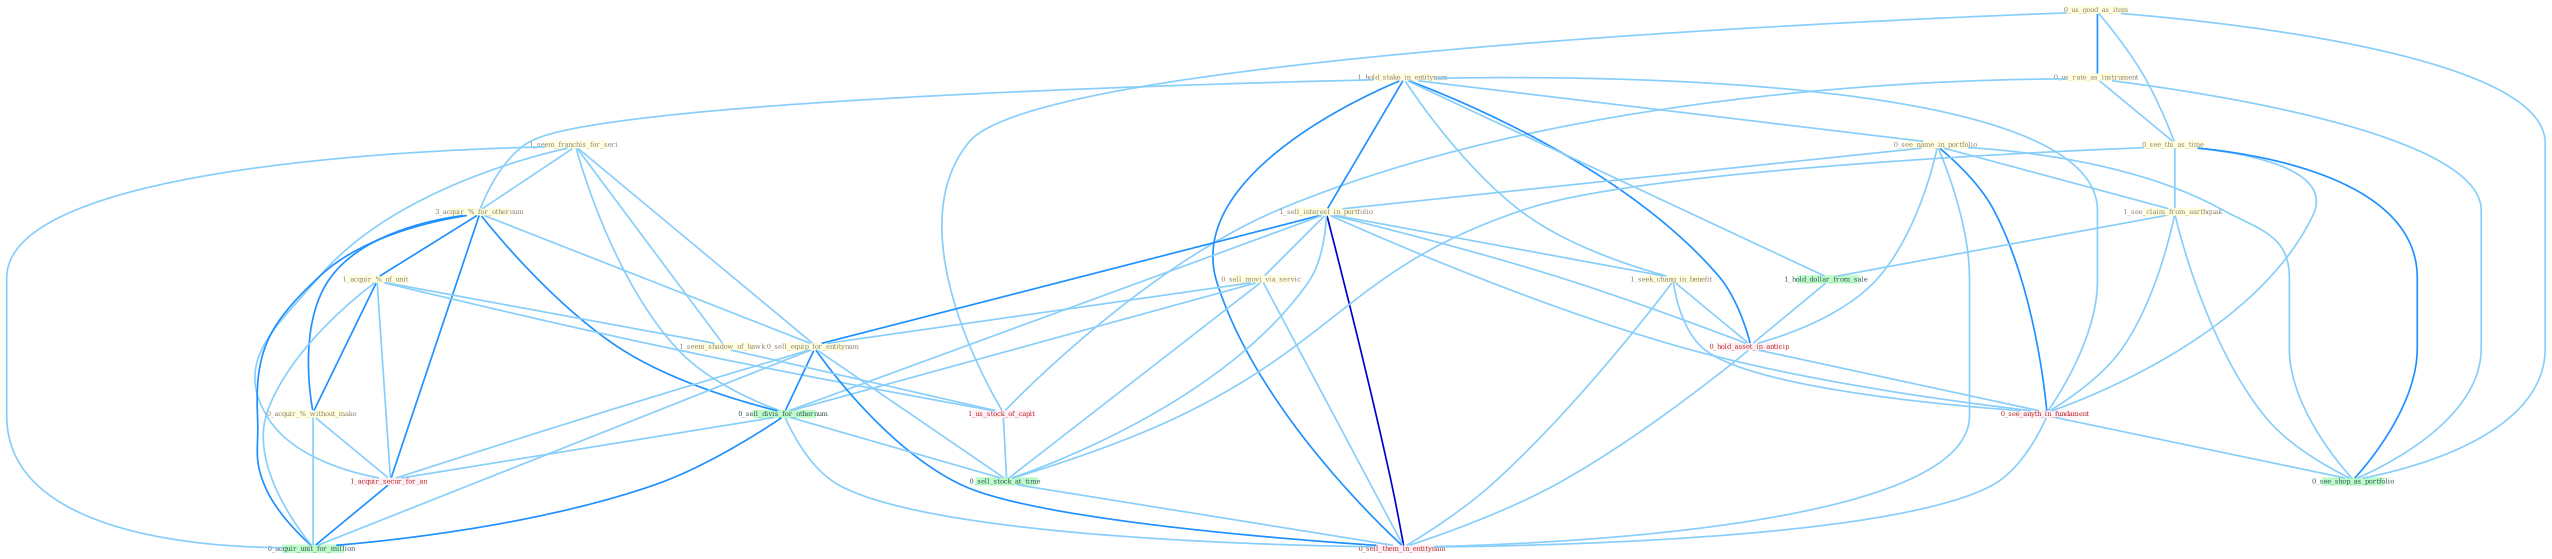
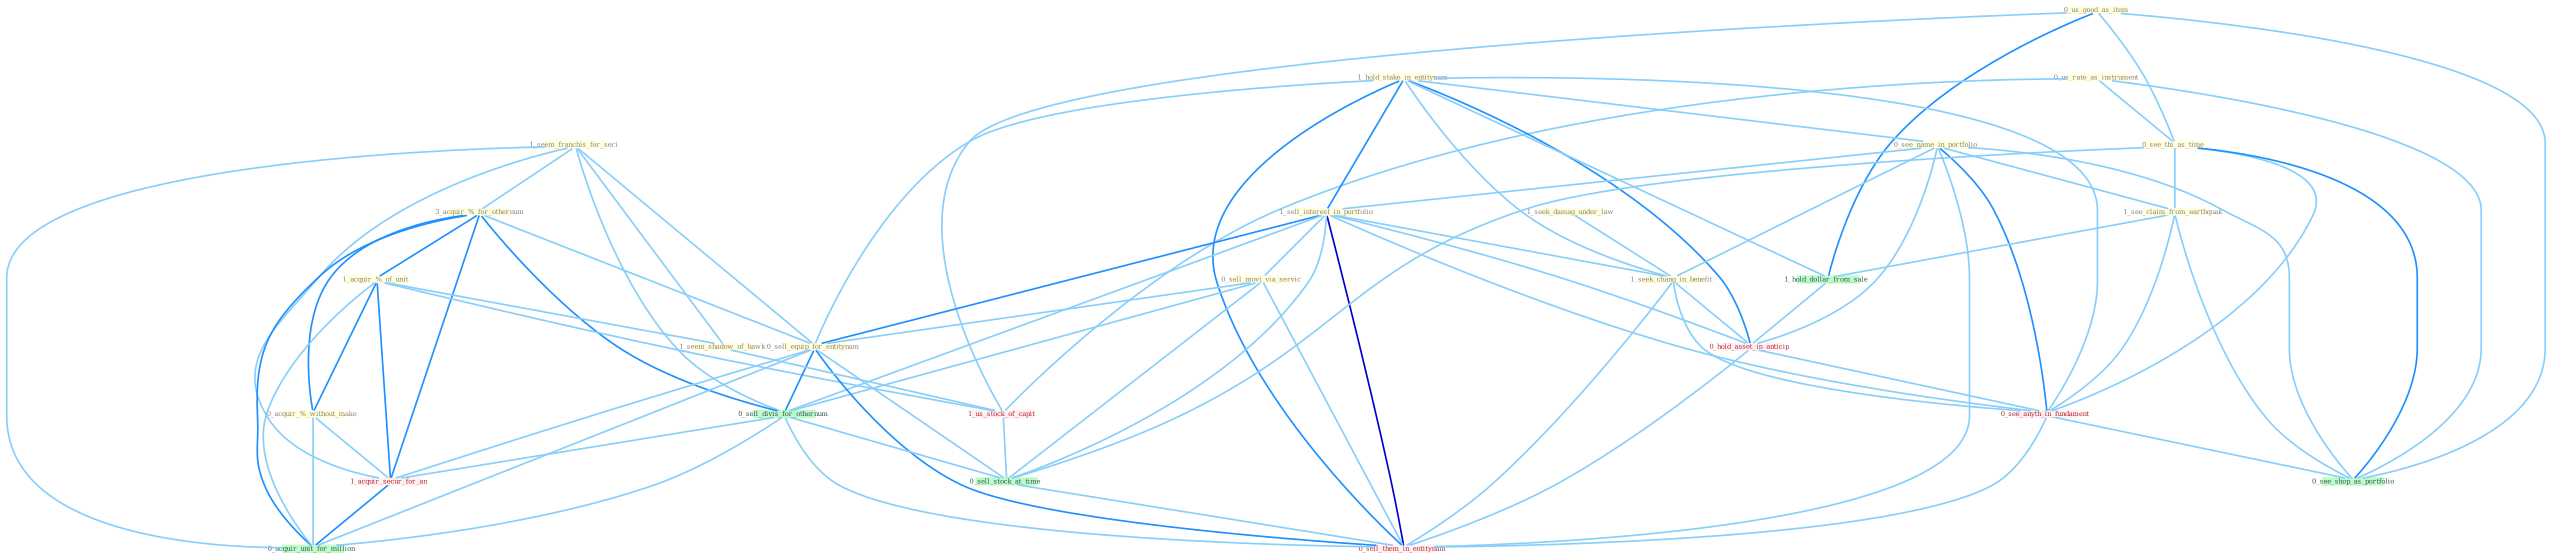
(2097, 44) -> (1940, 98)
(908, 97) -> (1108, 105)
none -> (1572, 212)
none -> (1806, 212)
(384, 381) -> (384, 381)
(568, 510) -> (568, 510)
